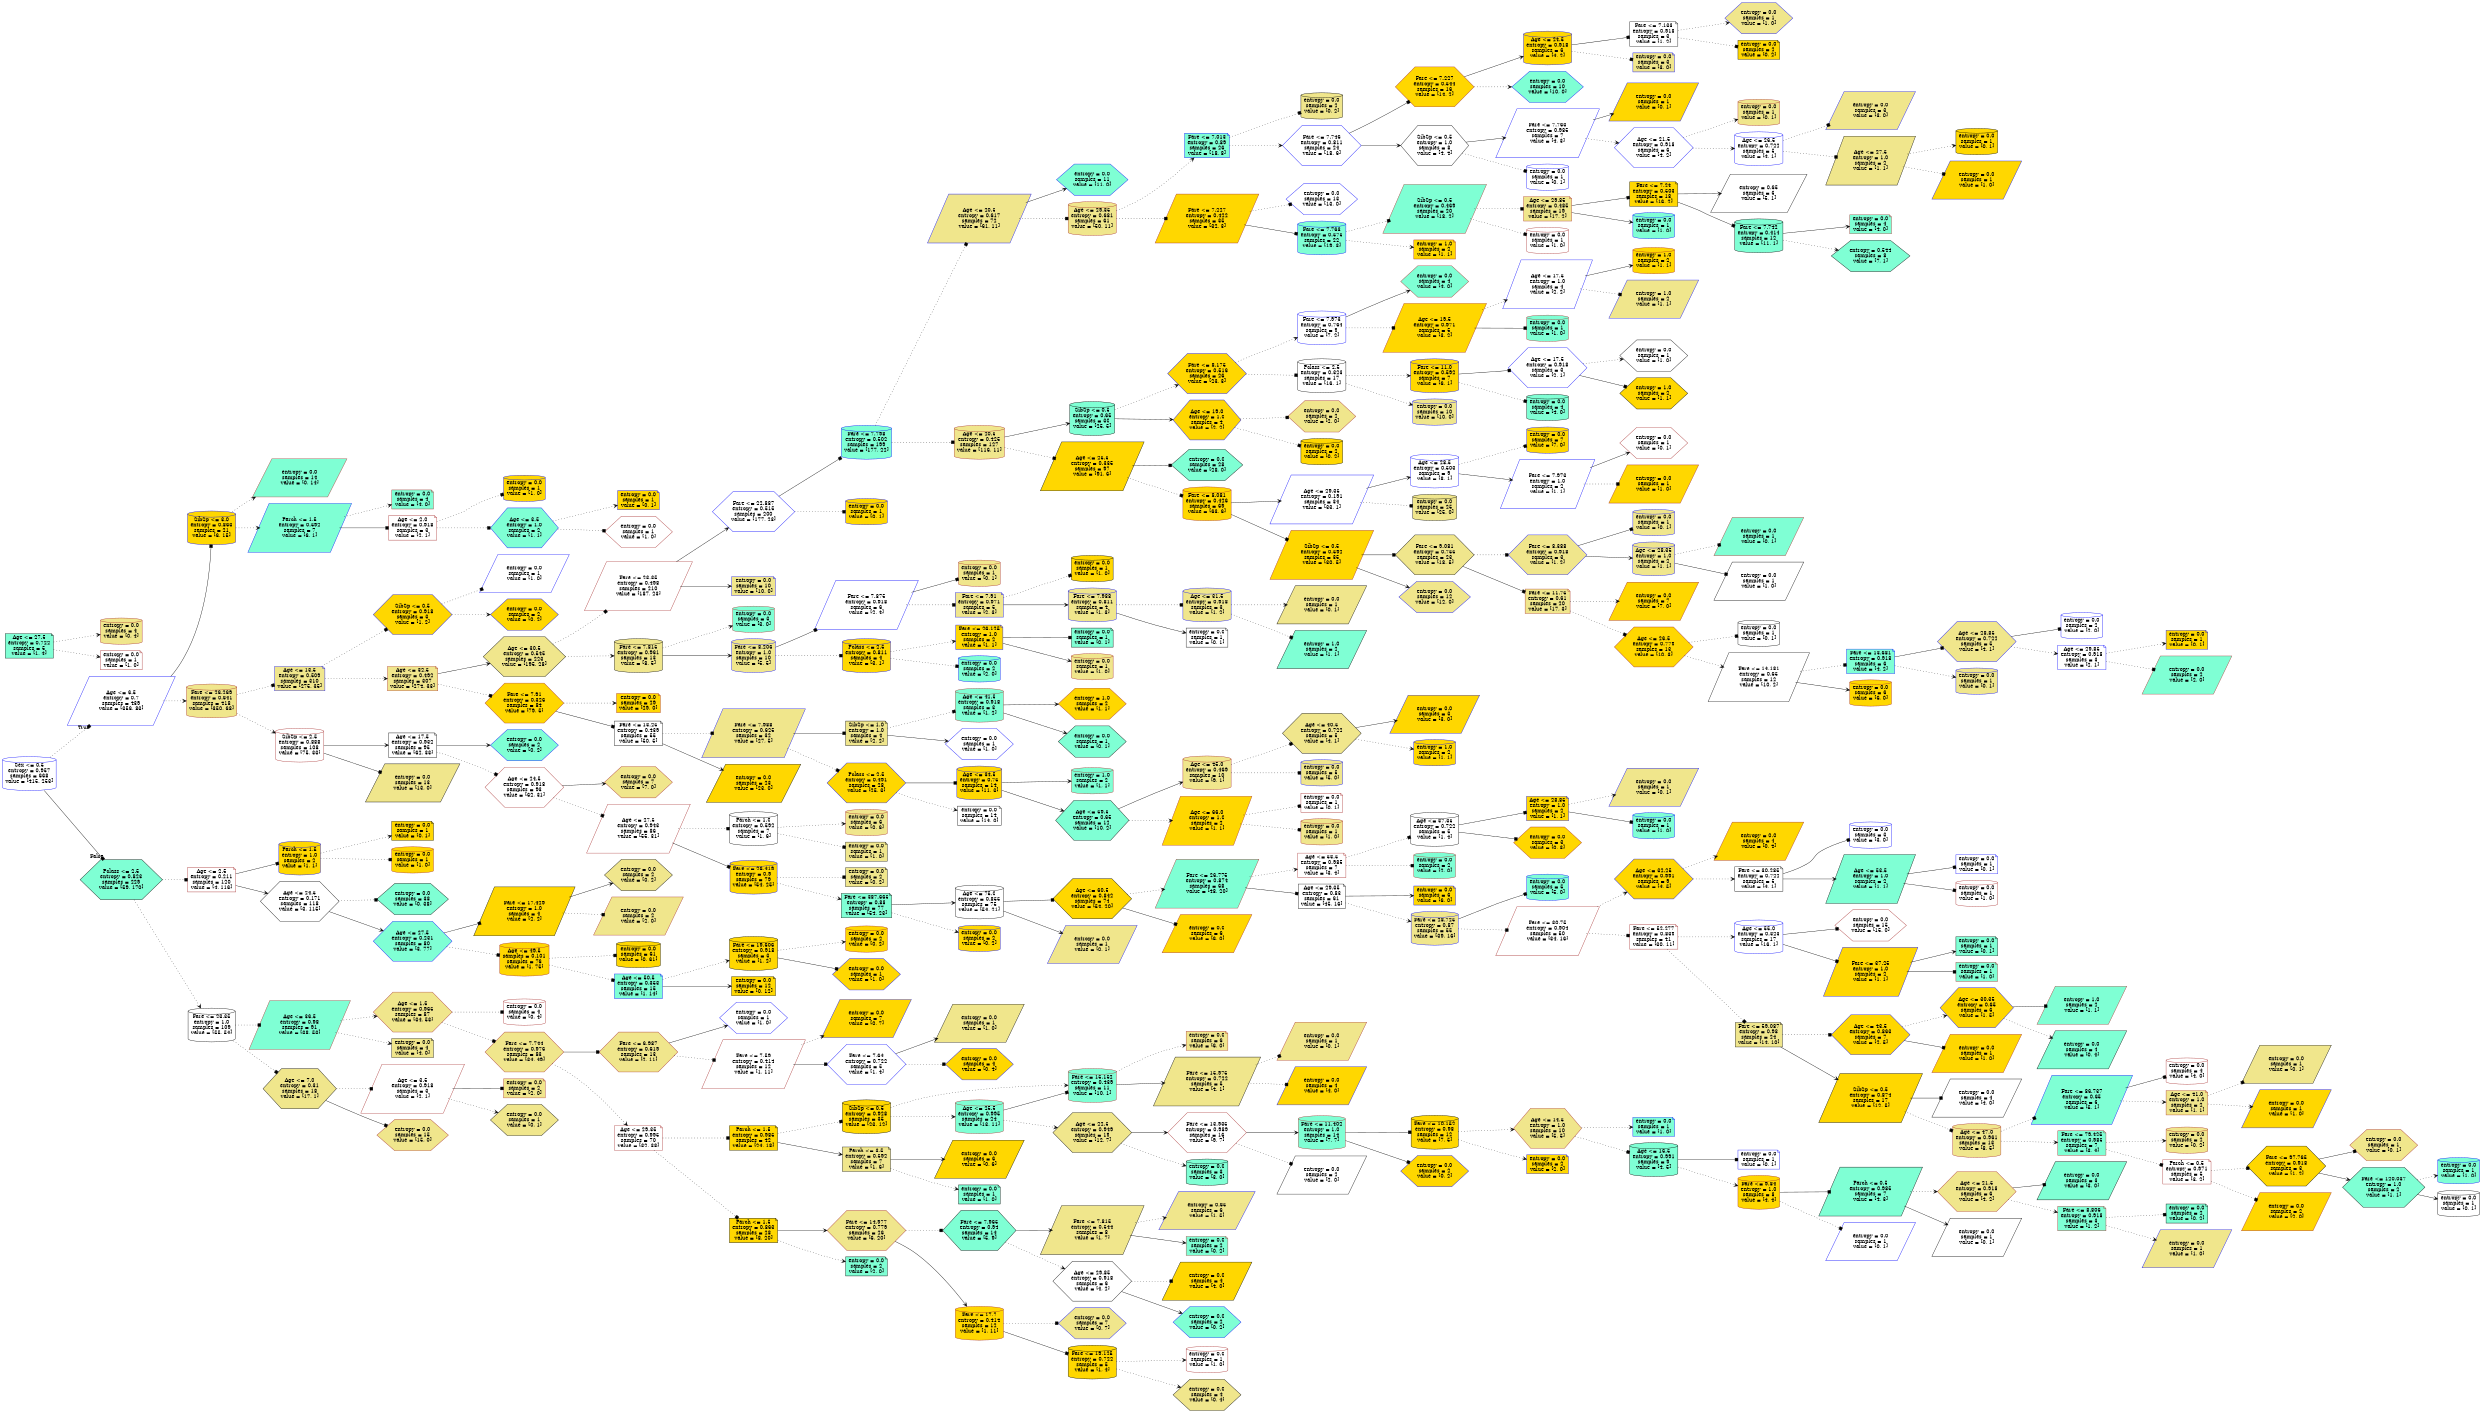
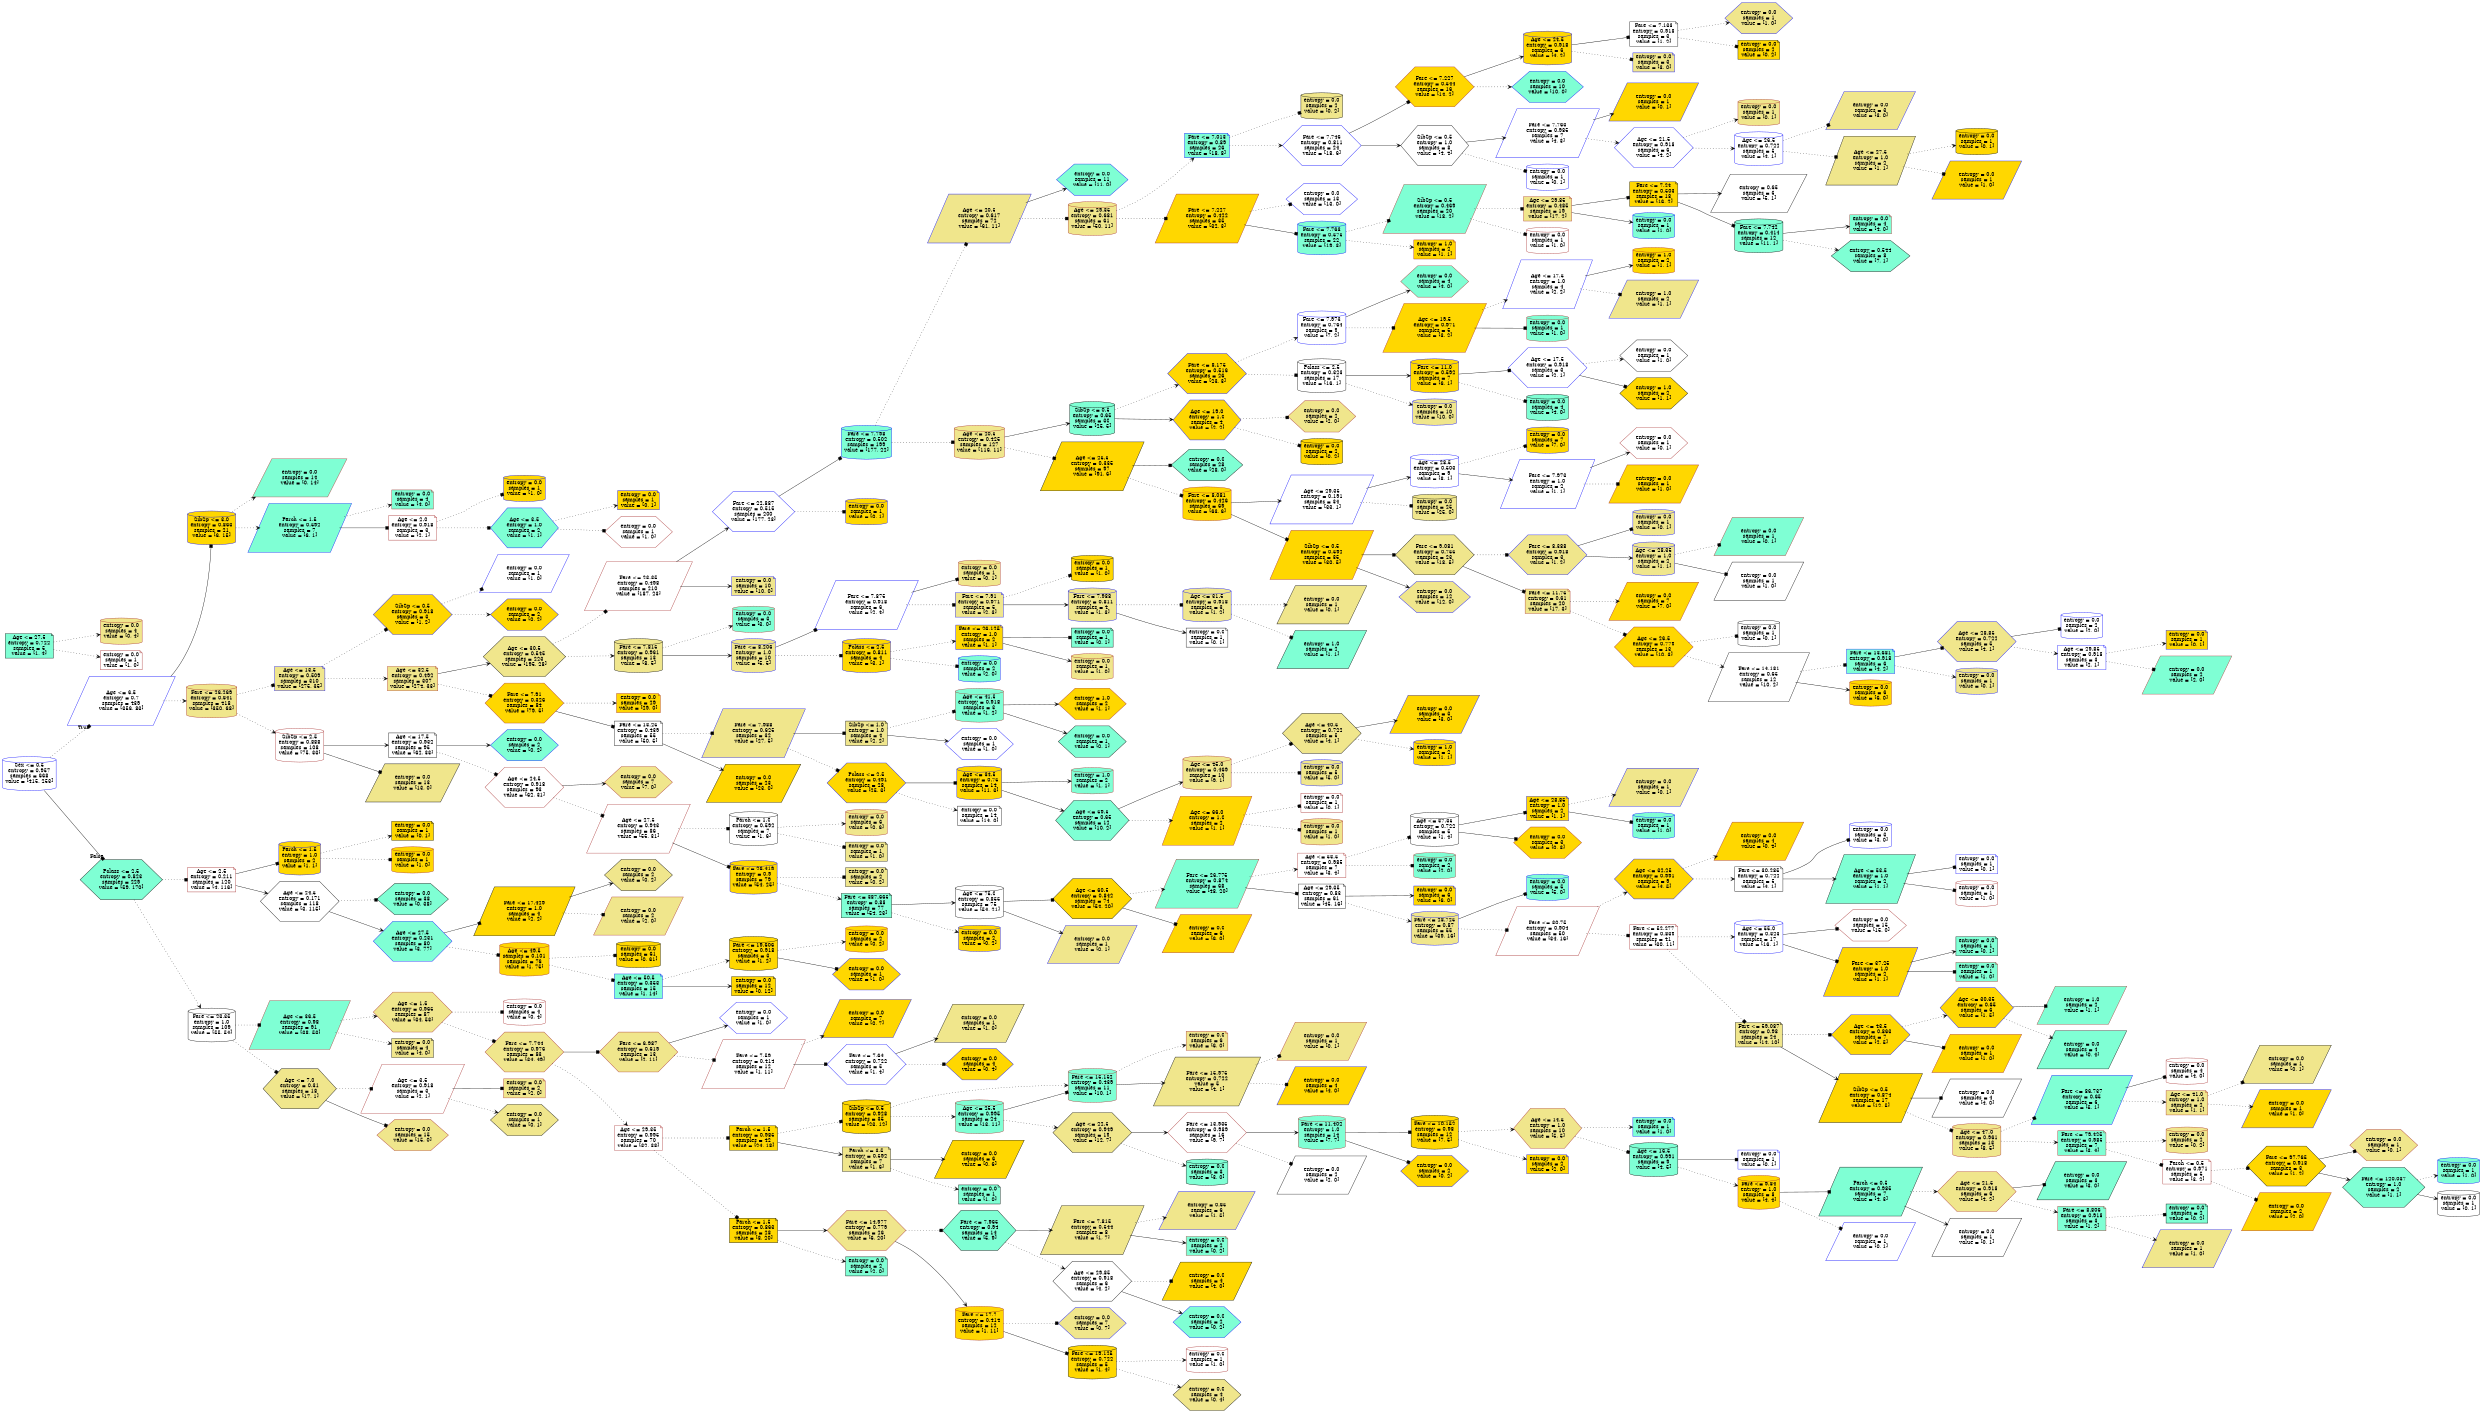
(1376, 376) -> (1376, 376)
(1207, 1082) -> (1207, 1082)
